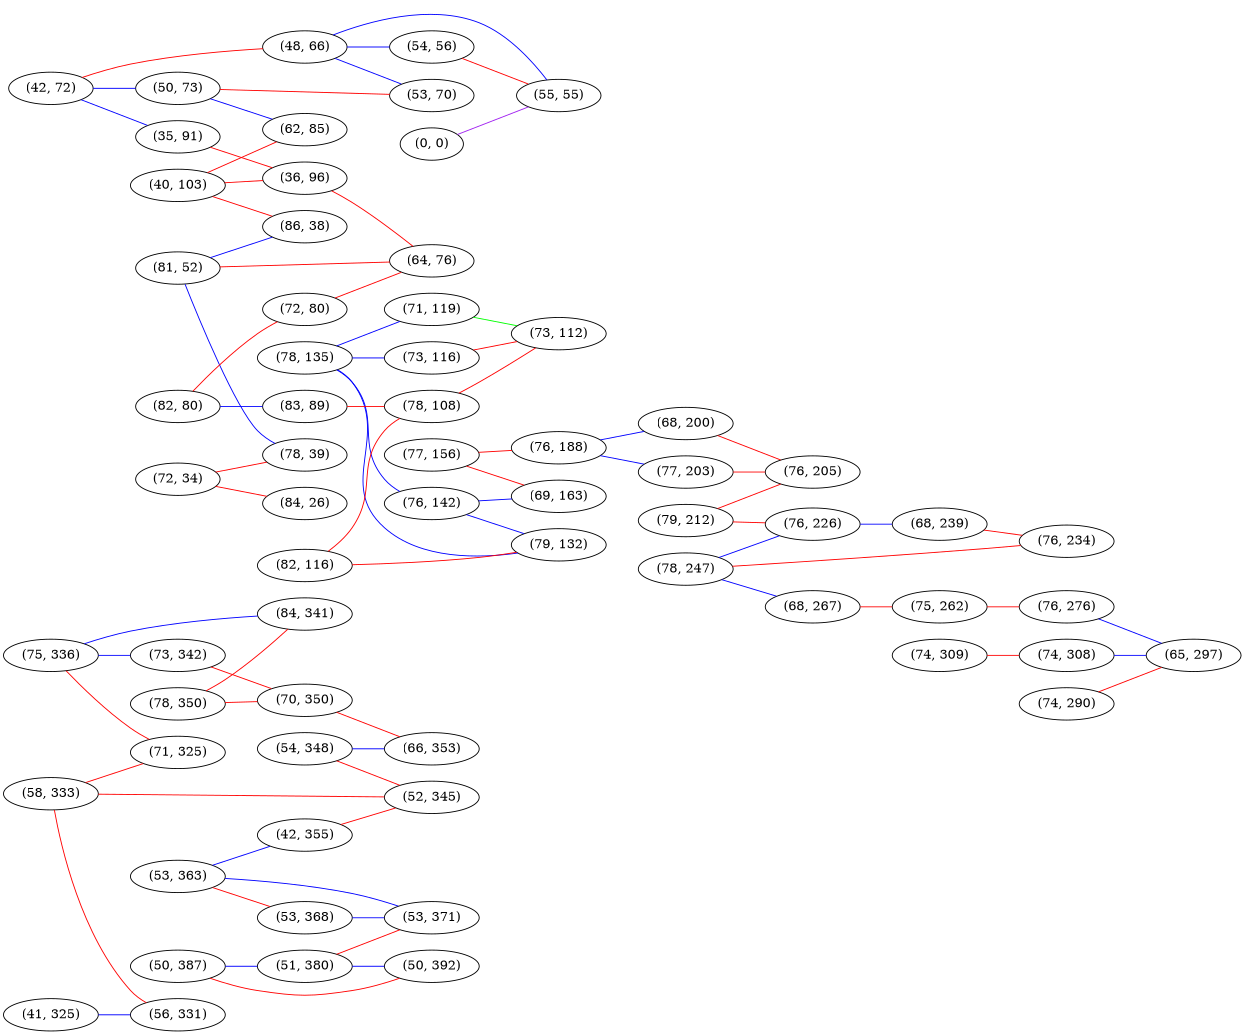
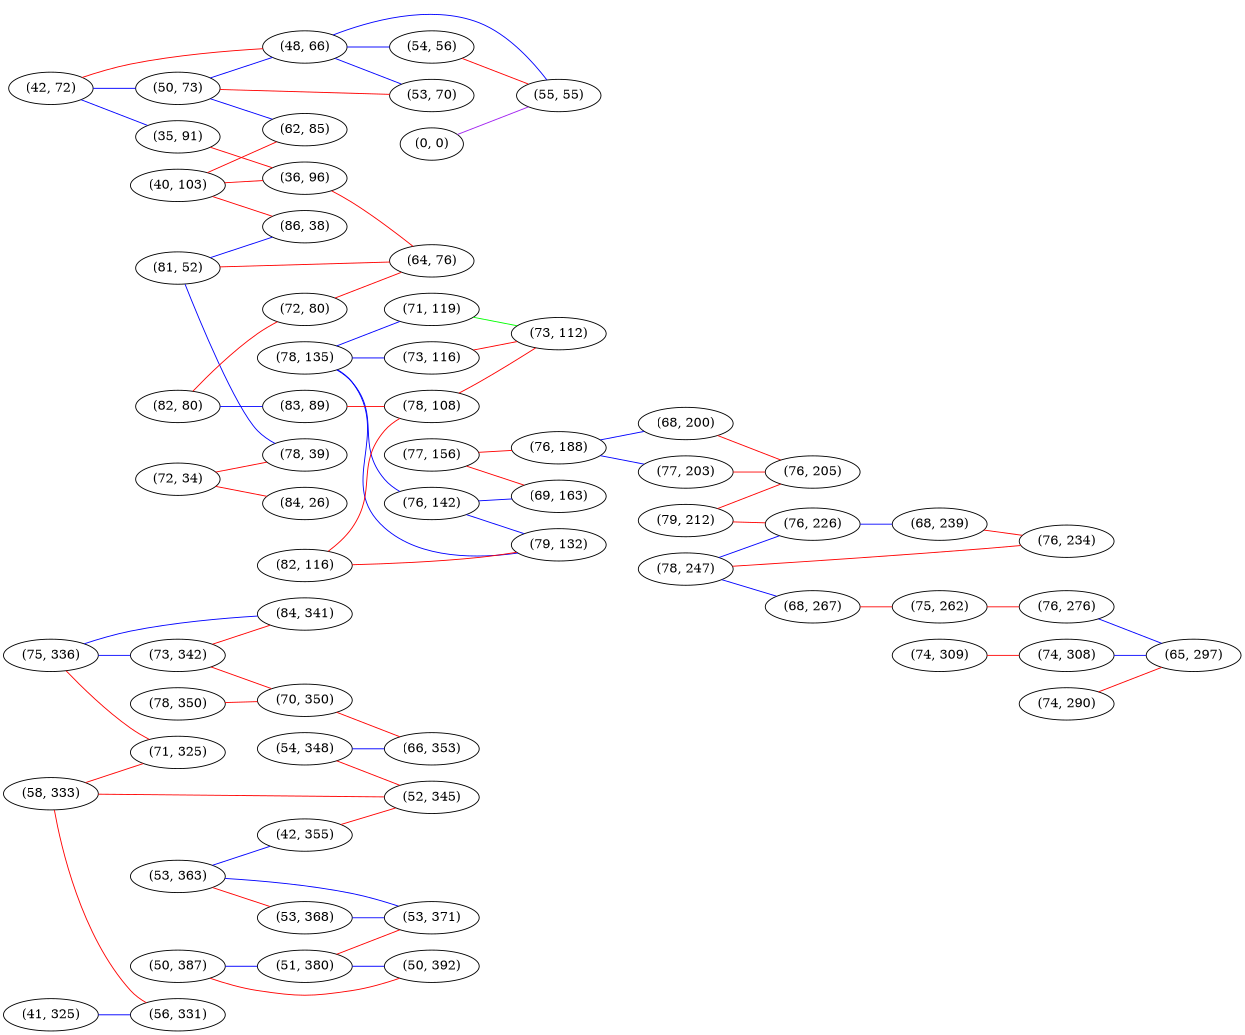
none -> (241, 68)
(249, 662) -> (241, 635)
